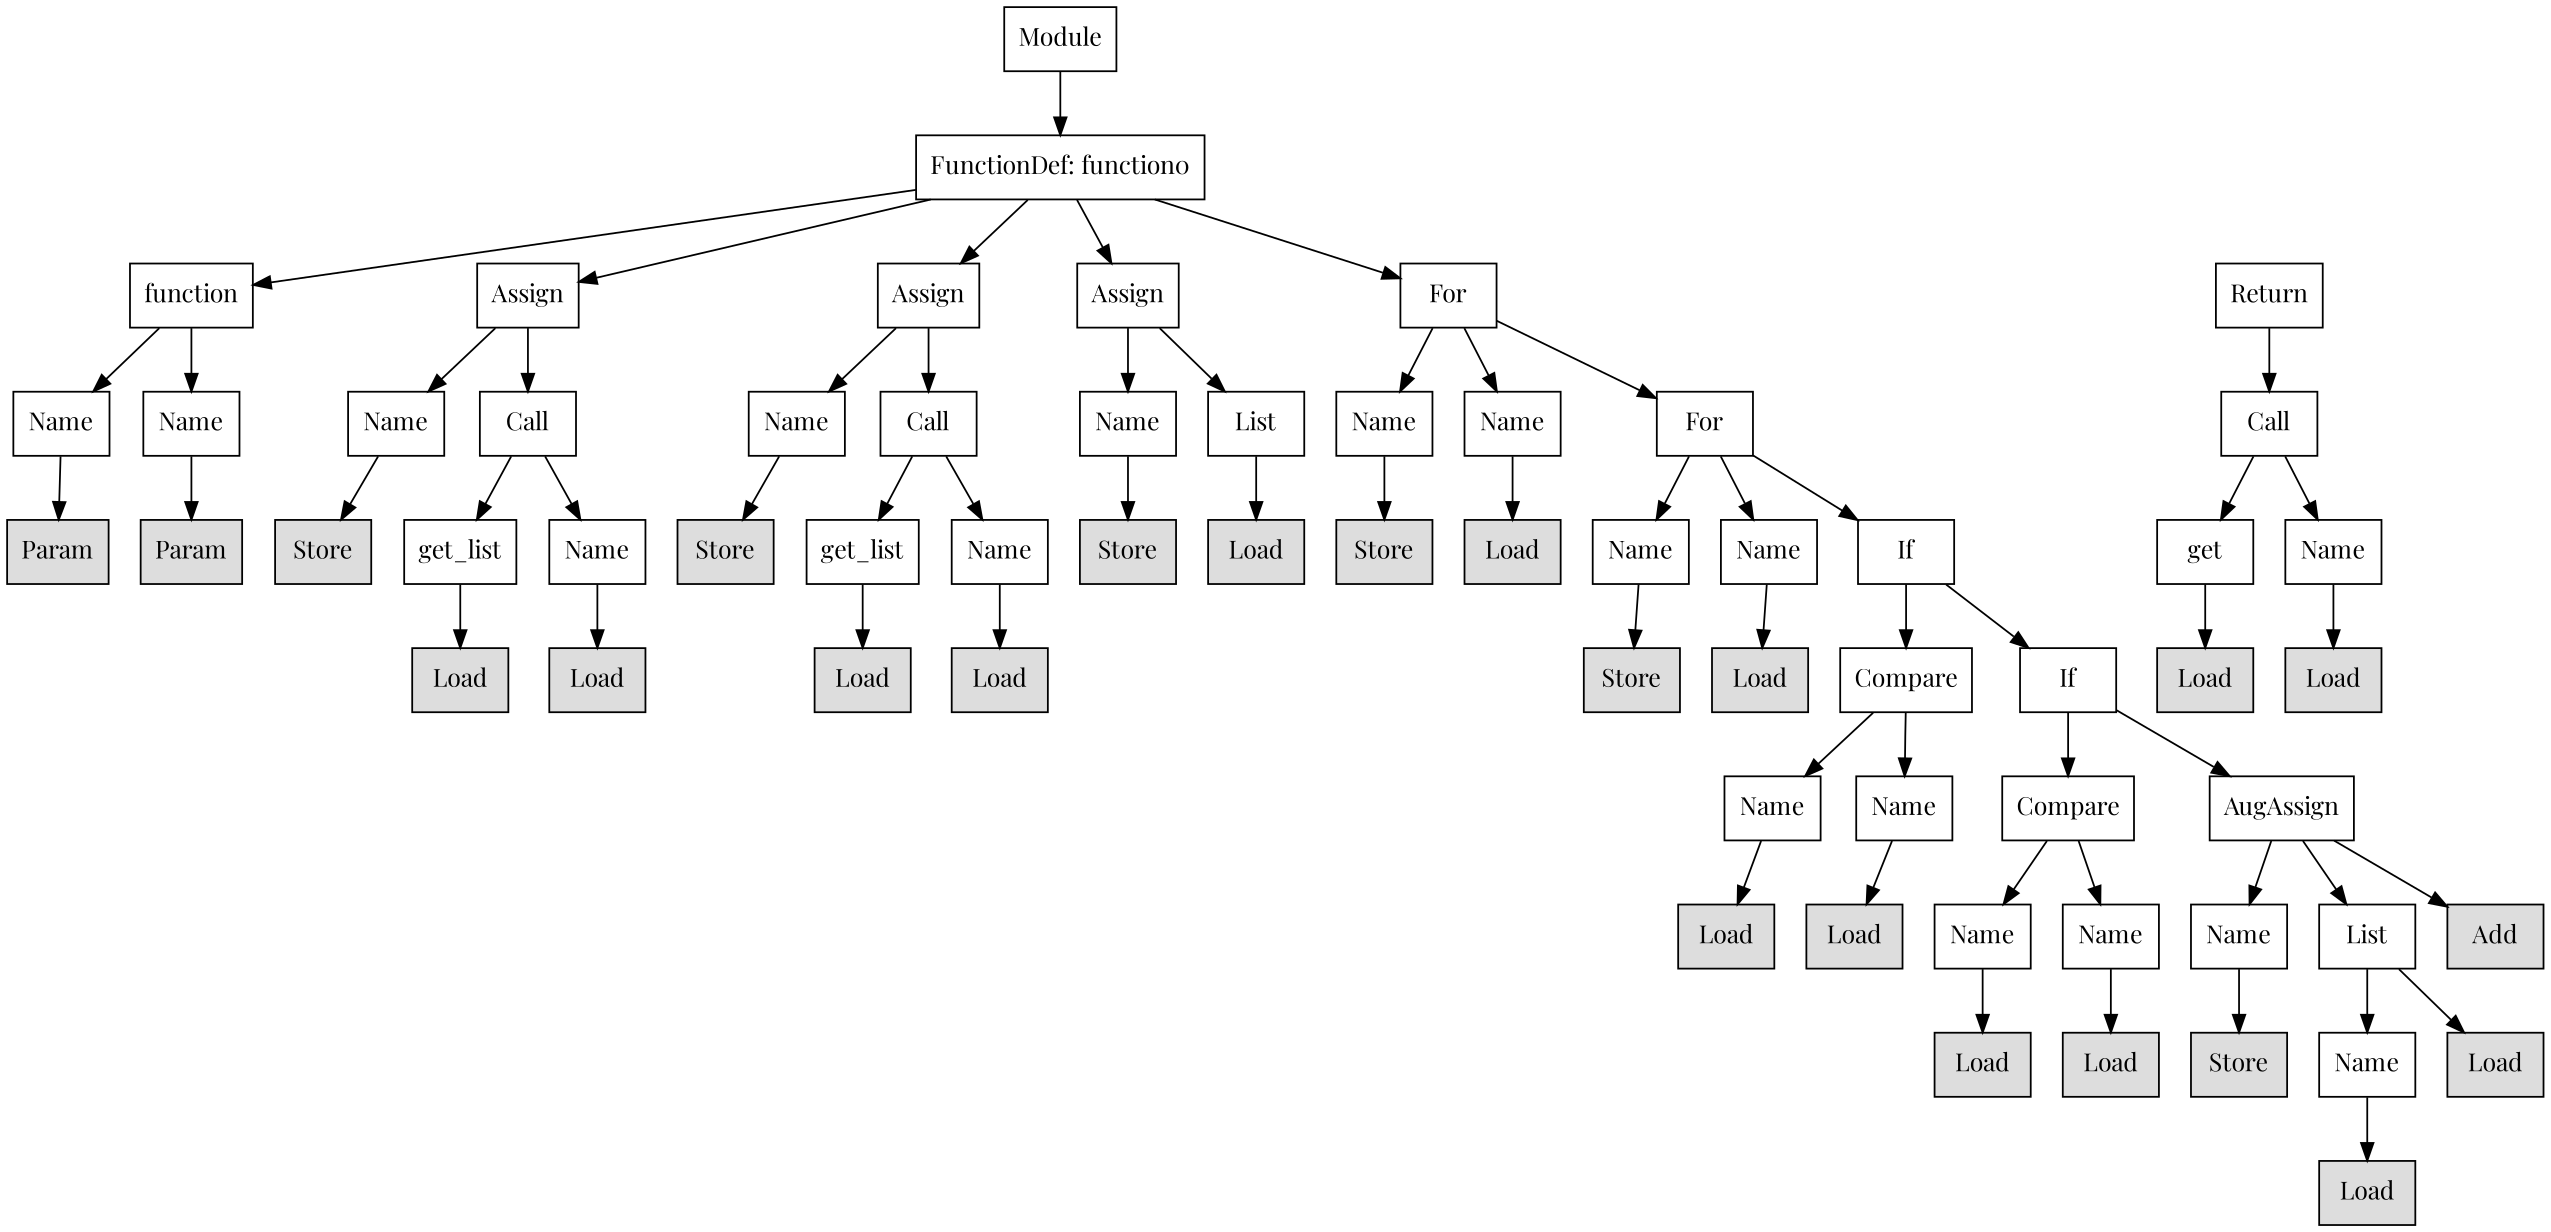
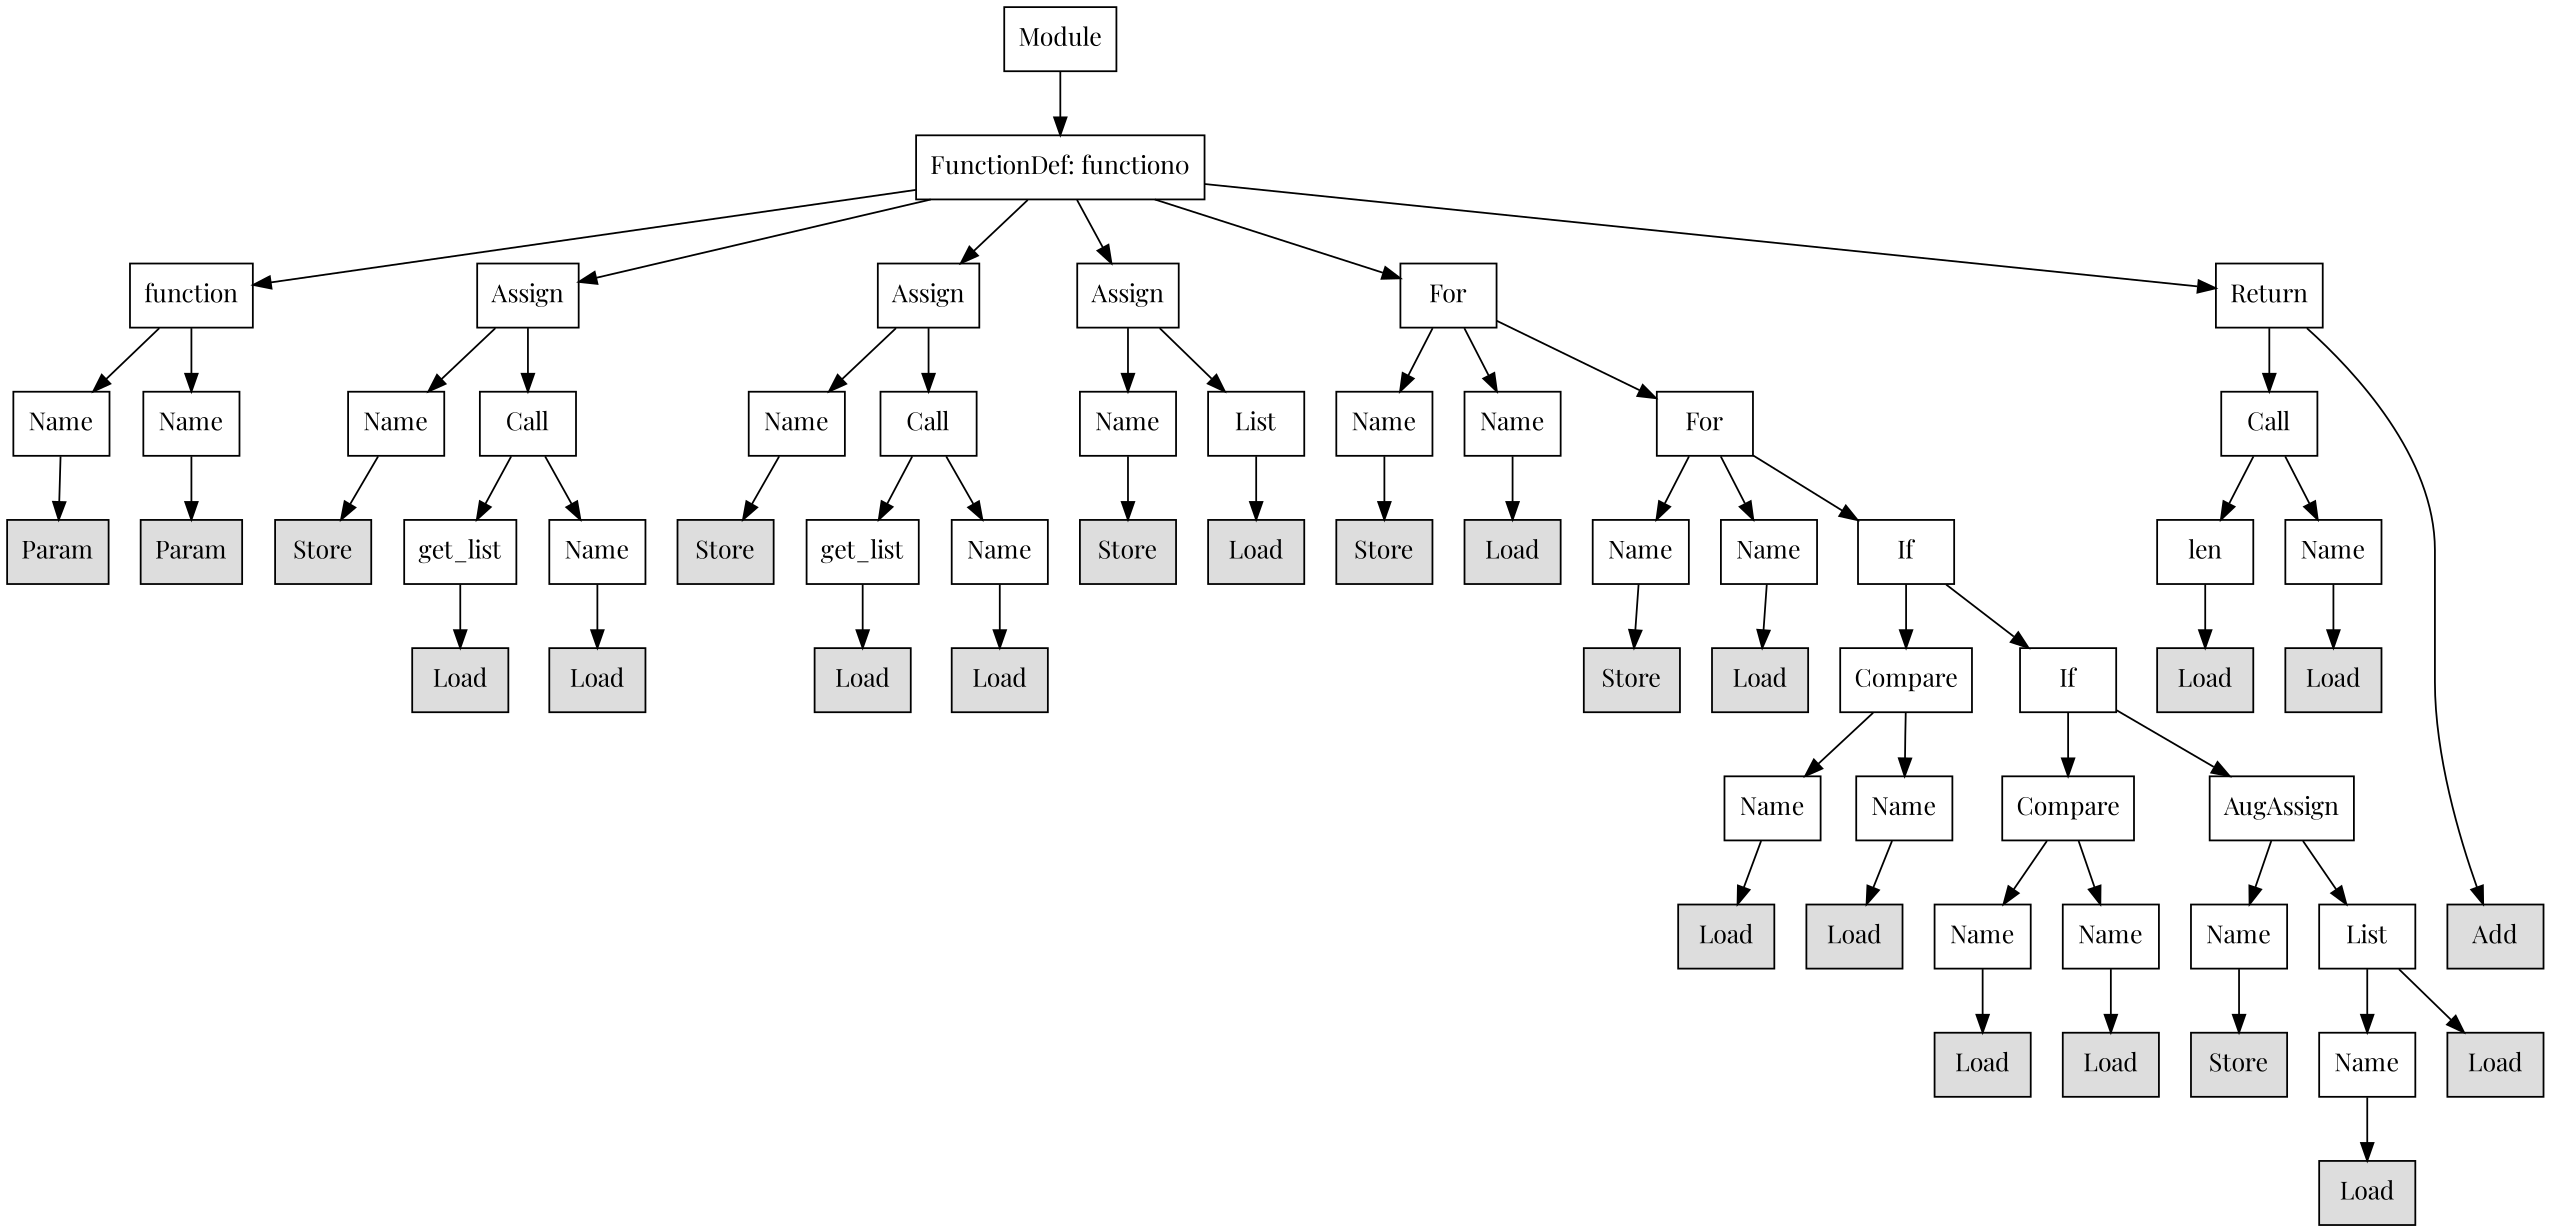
none -> (1701, 235)
(2205, 552) -> (2205, 552)
(2383, 869) -> (2435, 590)
